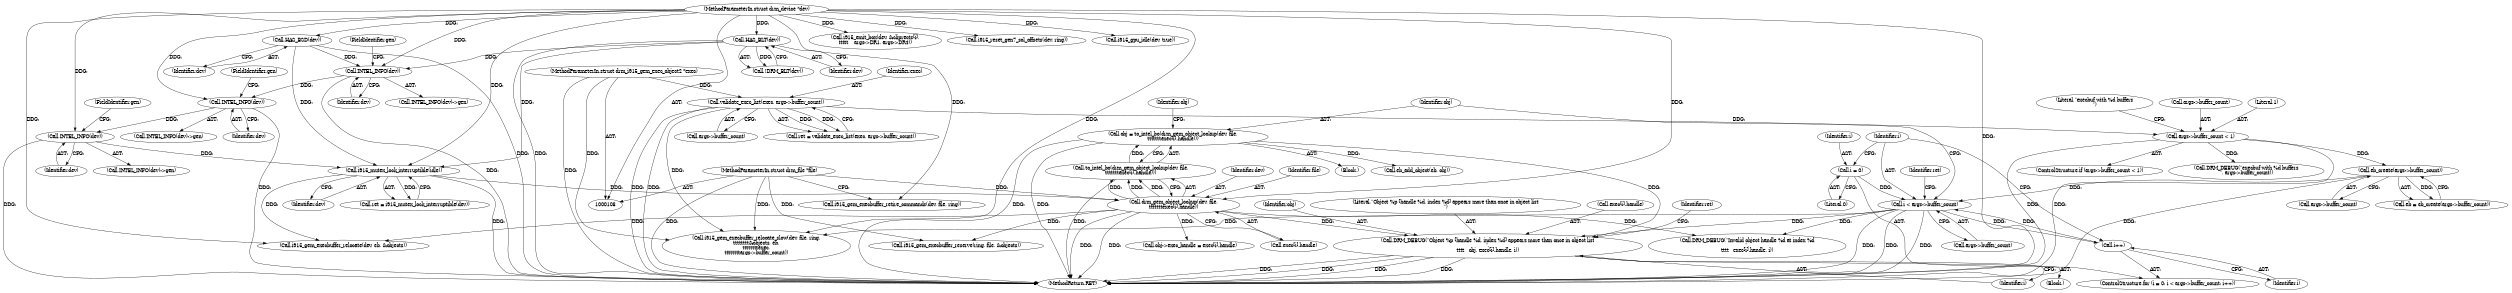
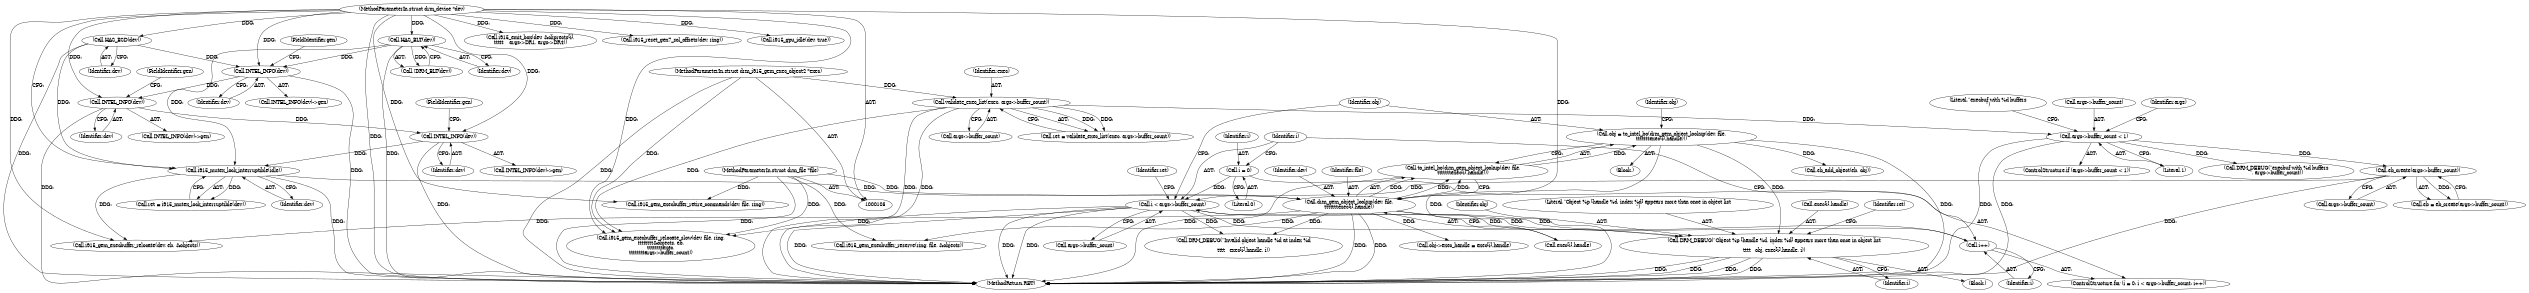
(498, 86) -> (39, 86)
none -> (2168, 103)
none -> (2134, 154)
(845, 188) -> (744, 188)
